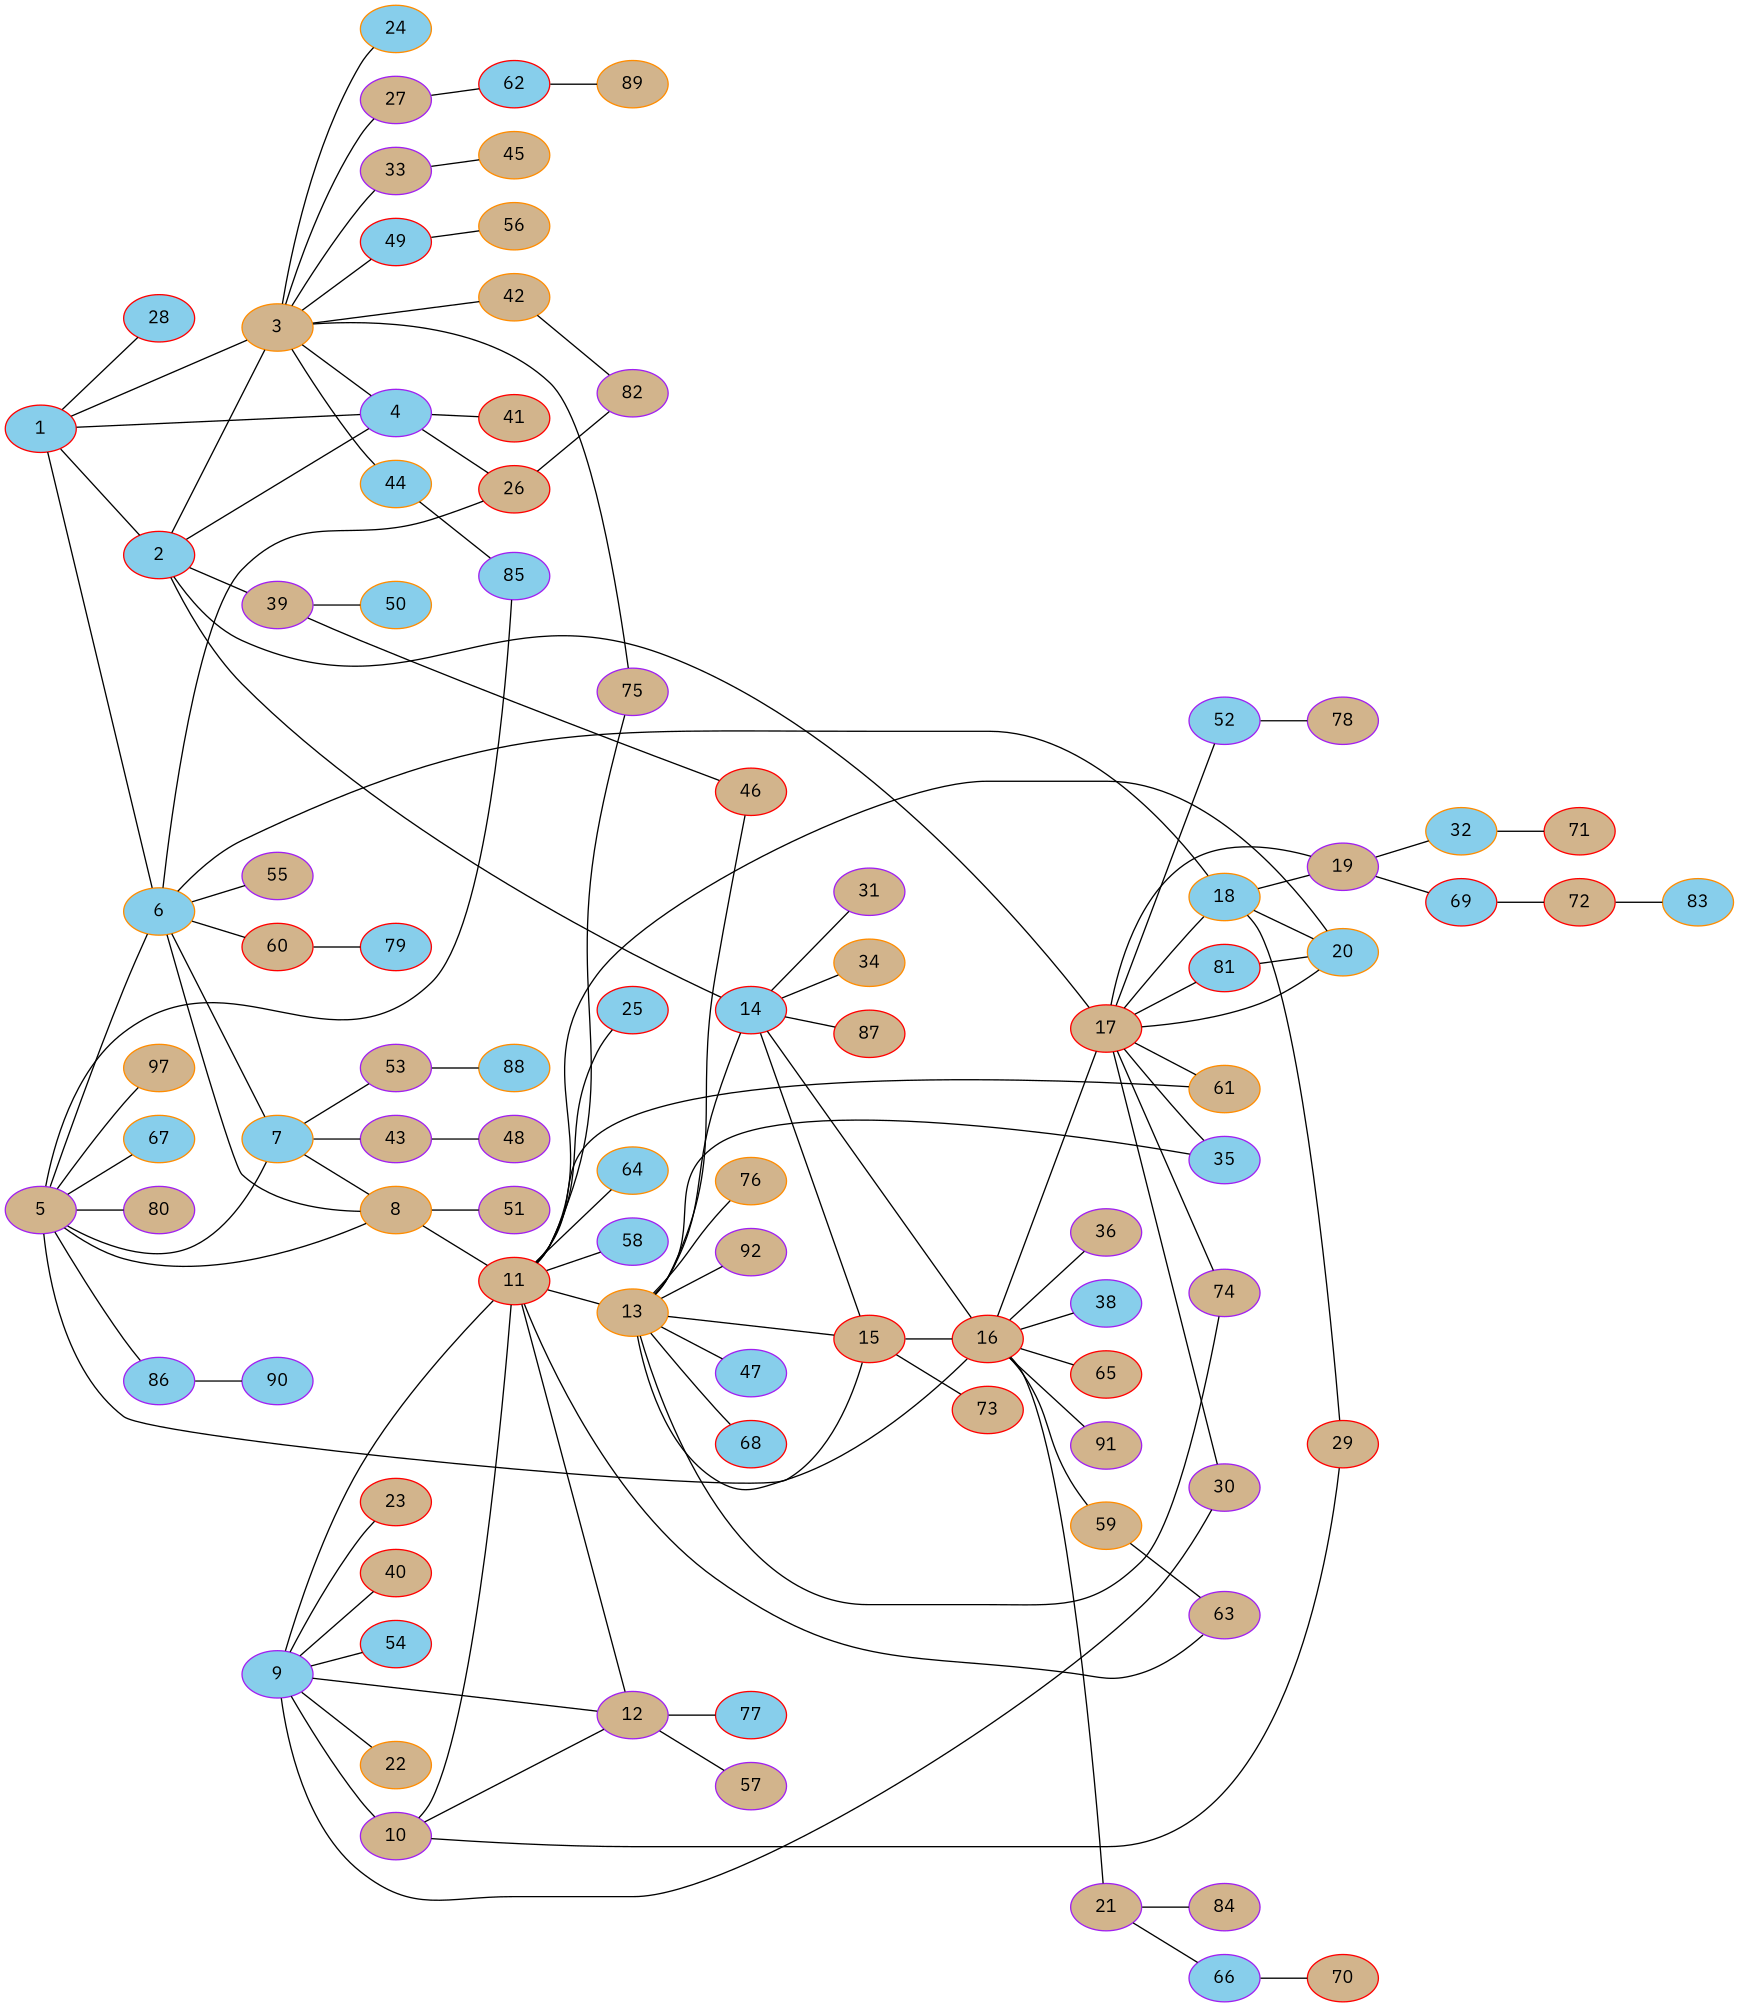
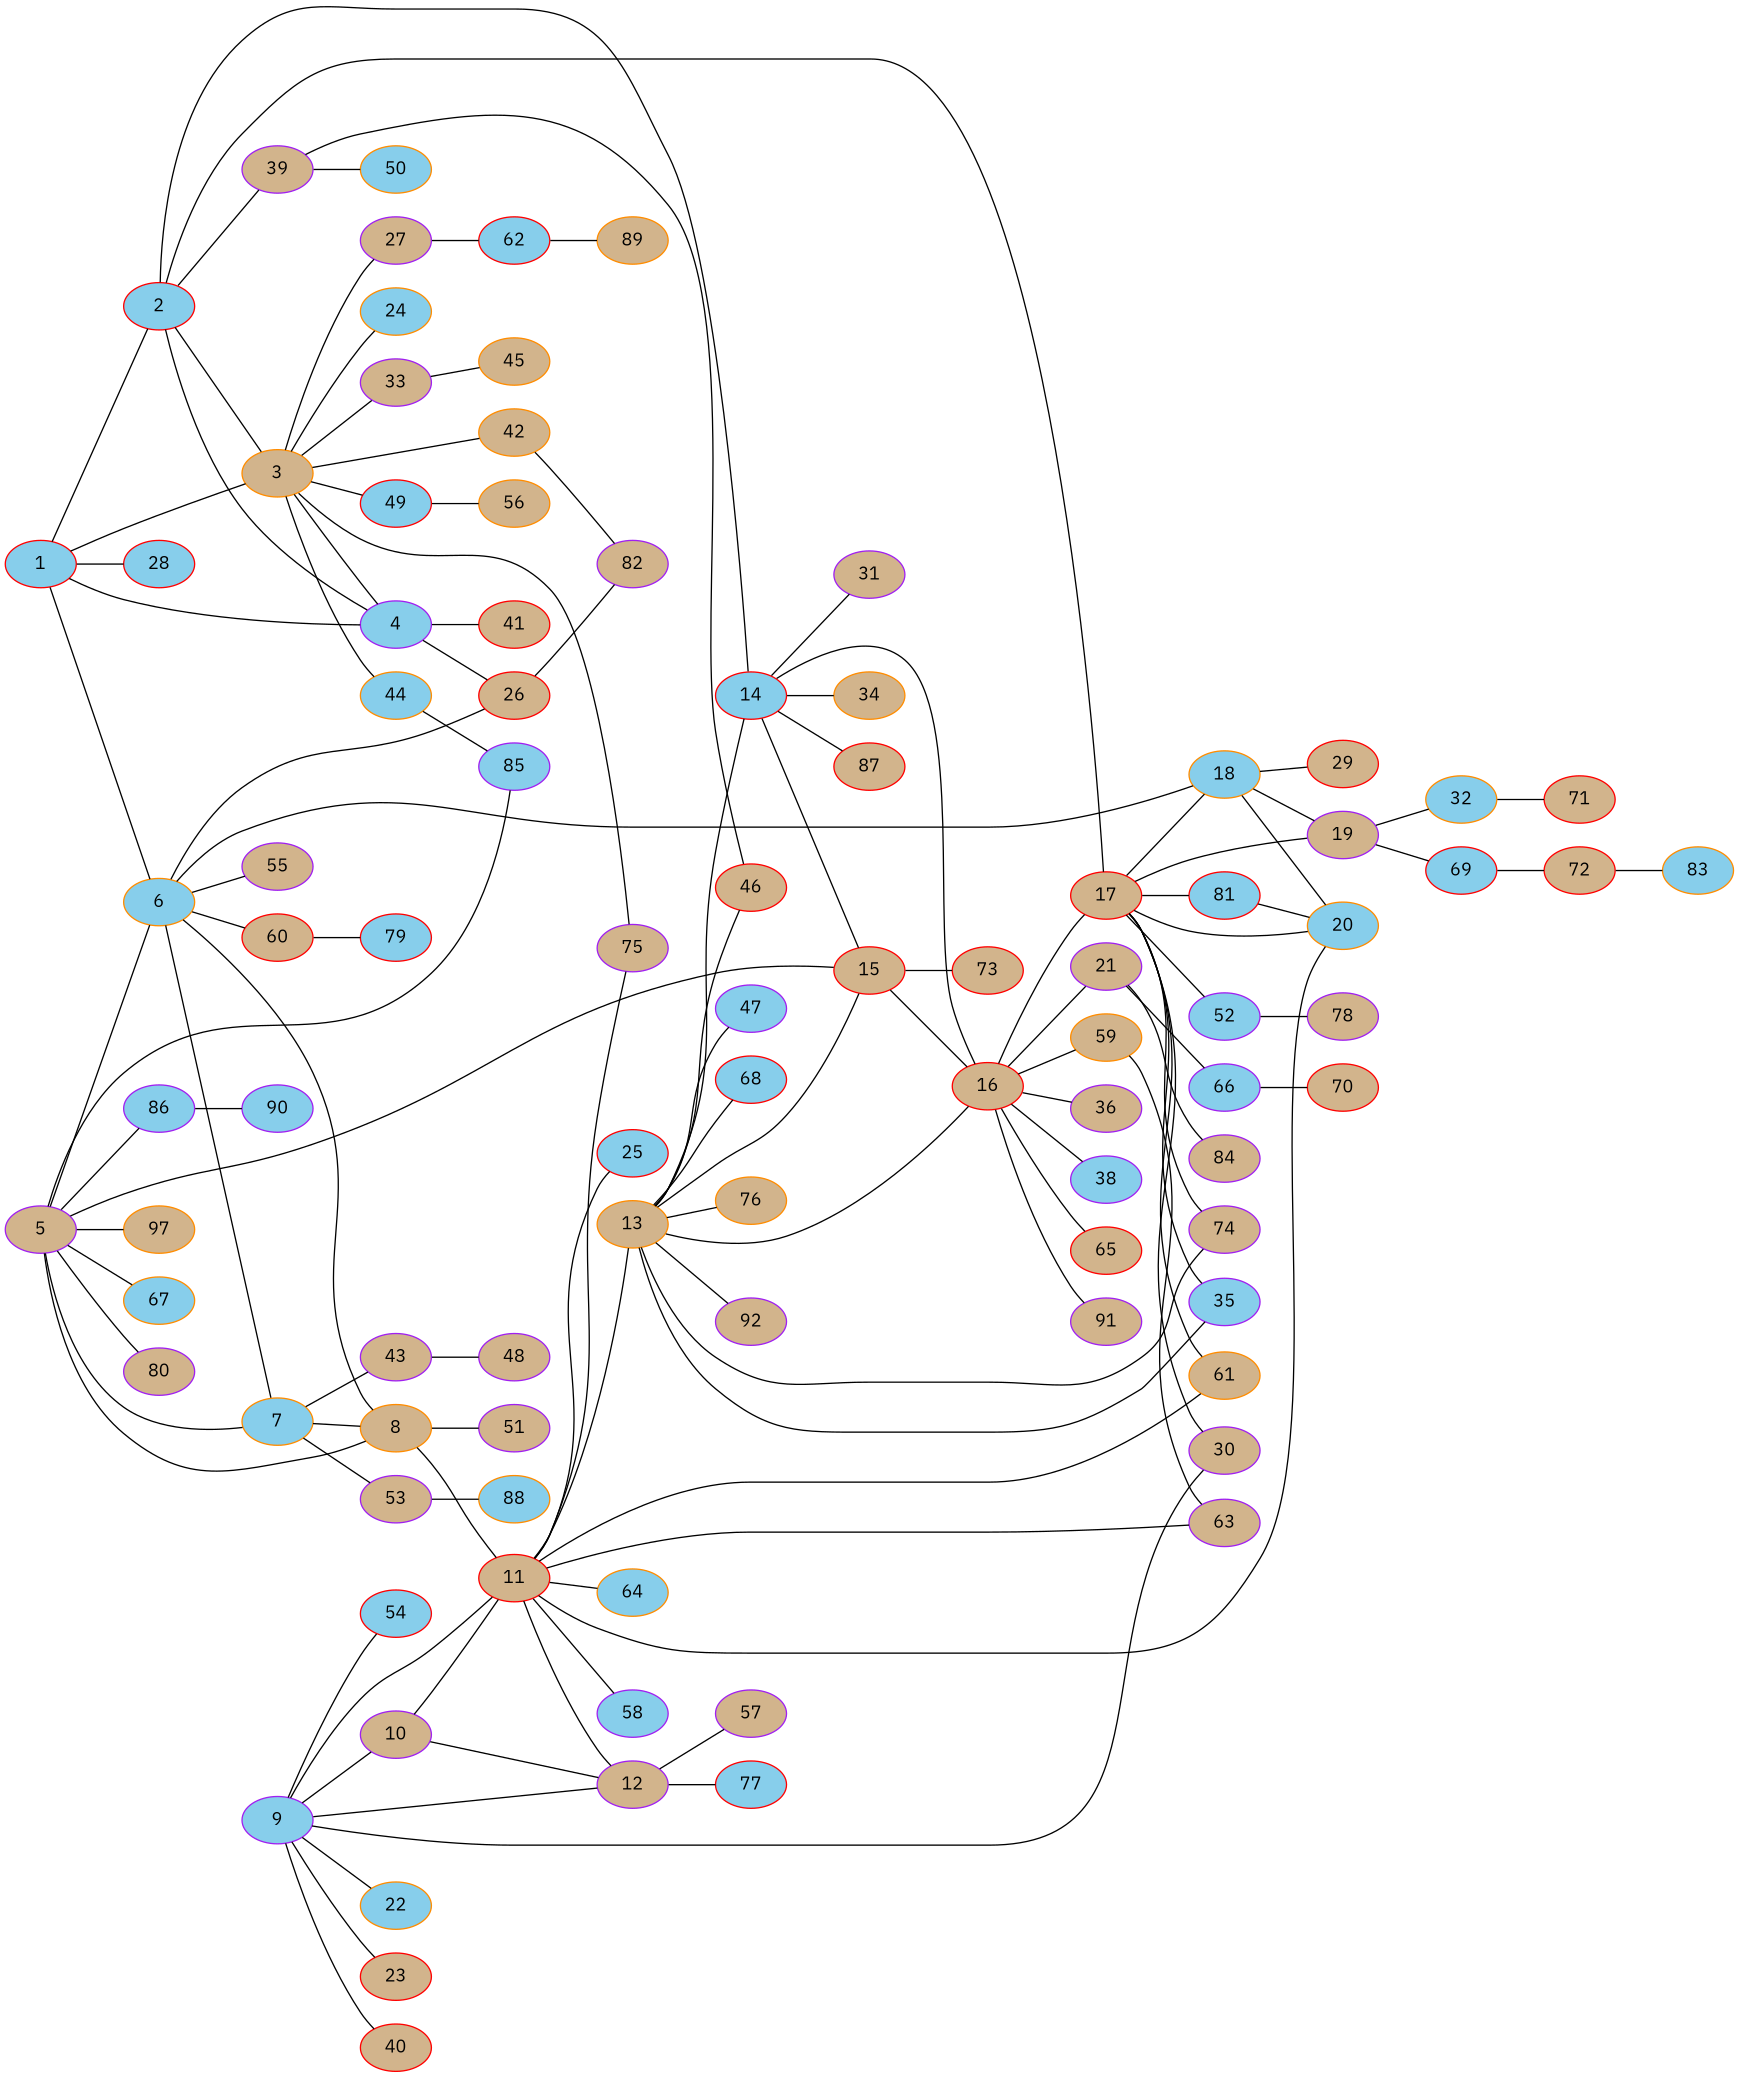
(396, 1765) -> (396, 1906)
(1010, 1847) -> none
